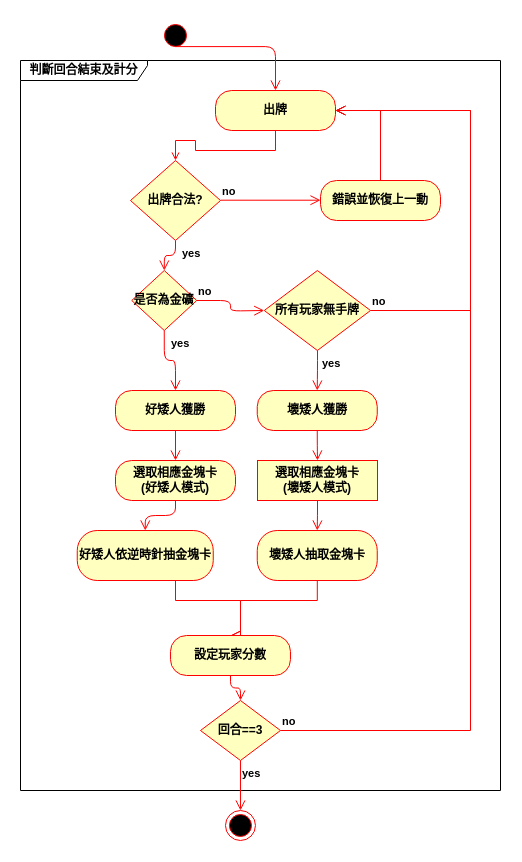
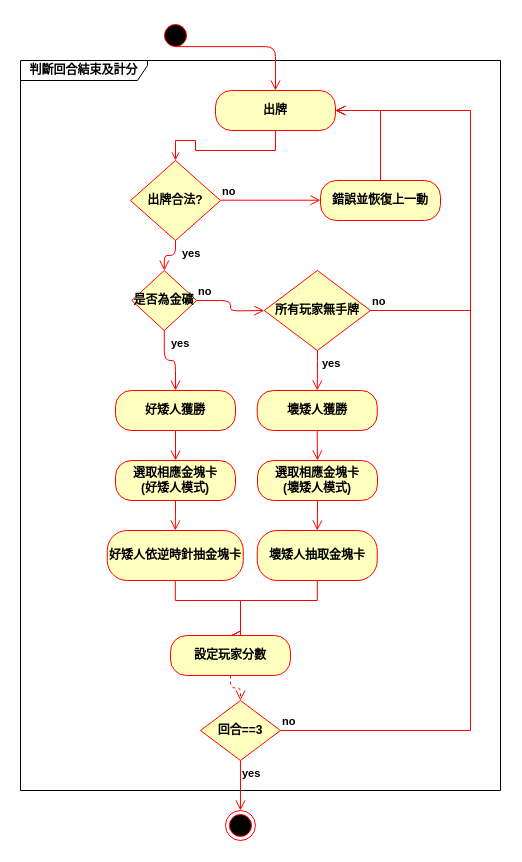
(318, 481) -> (318, 481)
(145, 556) -> (175, 556)
(236, 688) -> (236, 688)
